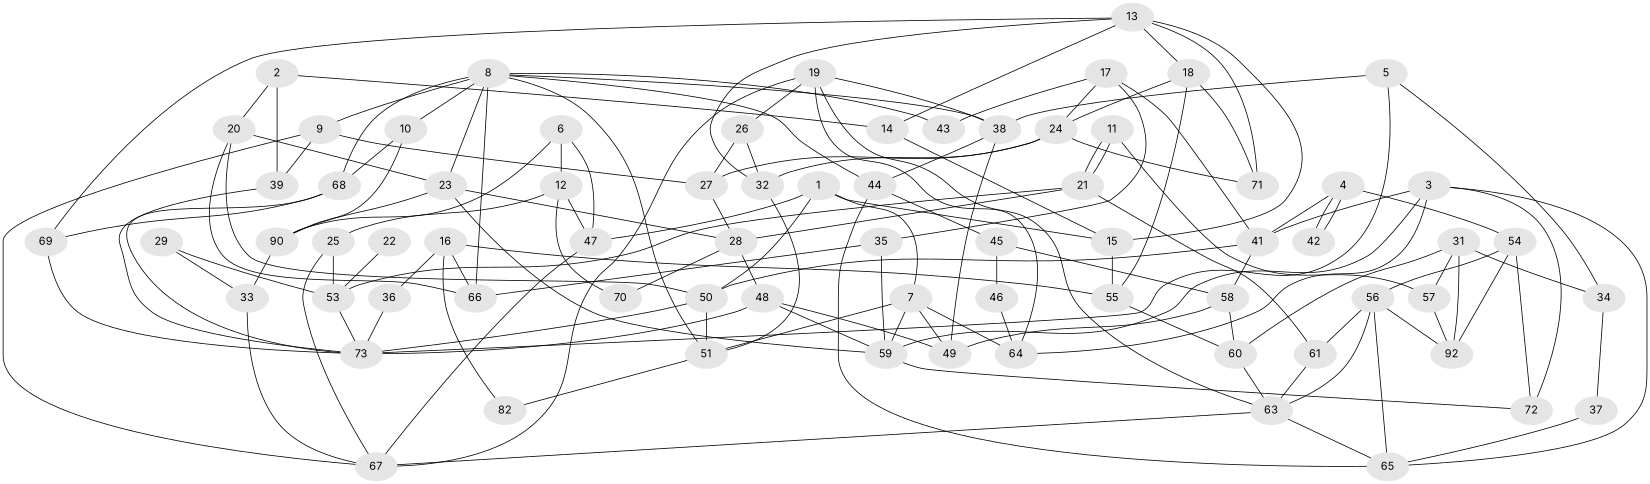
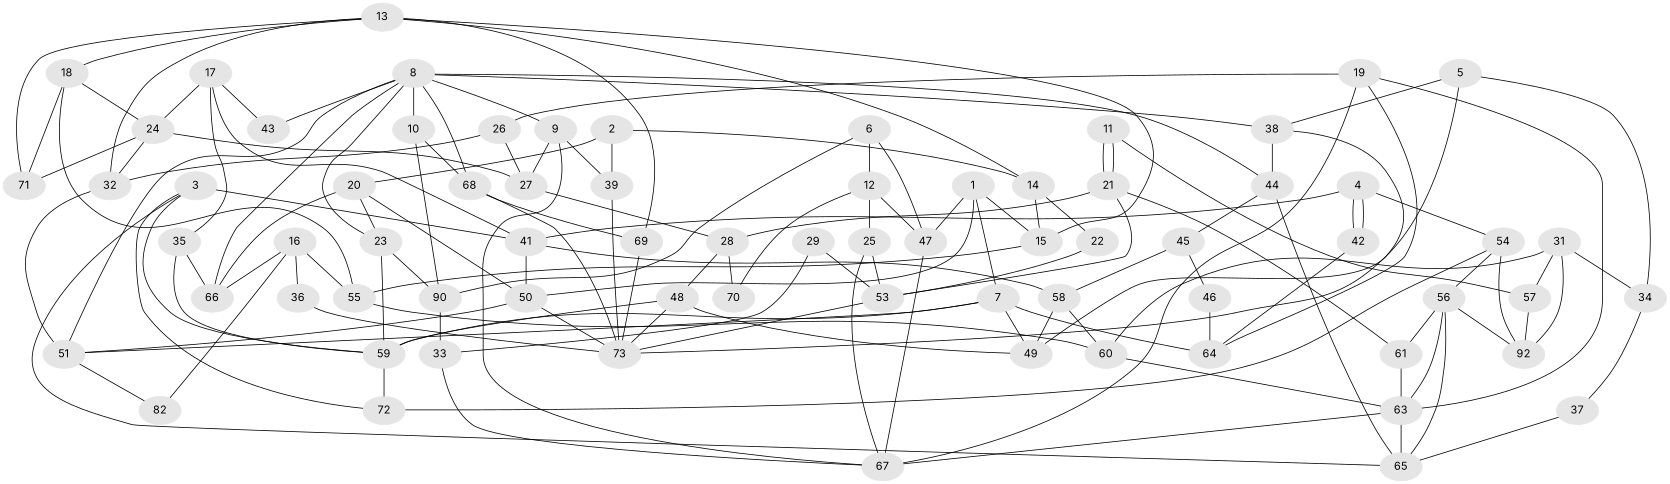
(910, 96) -> none
(585, 213) -> none
none -> (1065, 213)
(1255, 313) -> (1284, 298)
